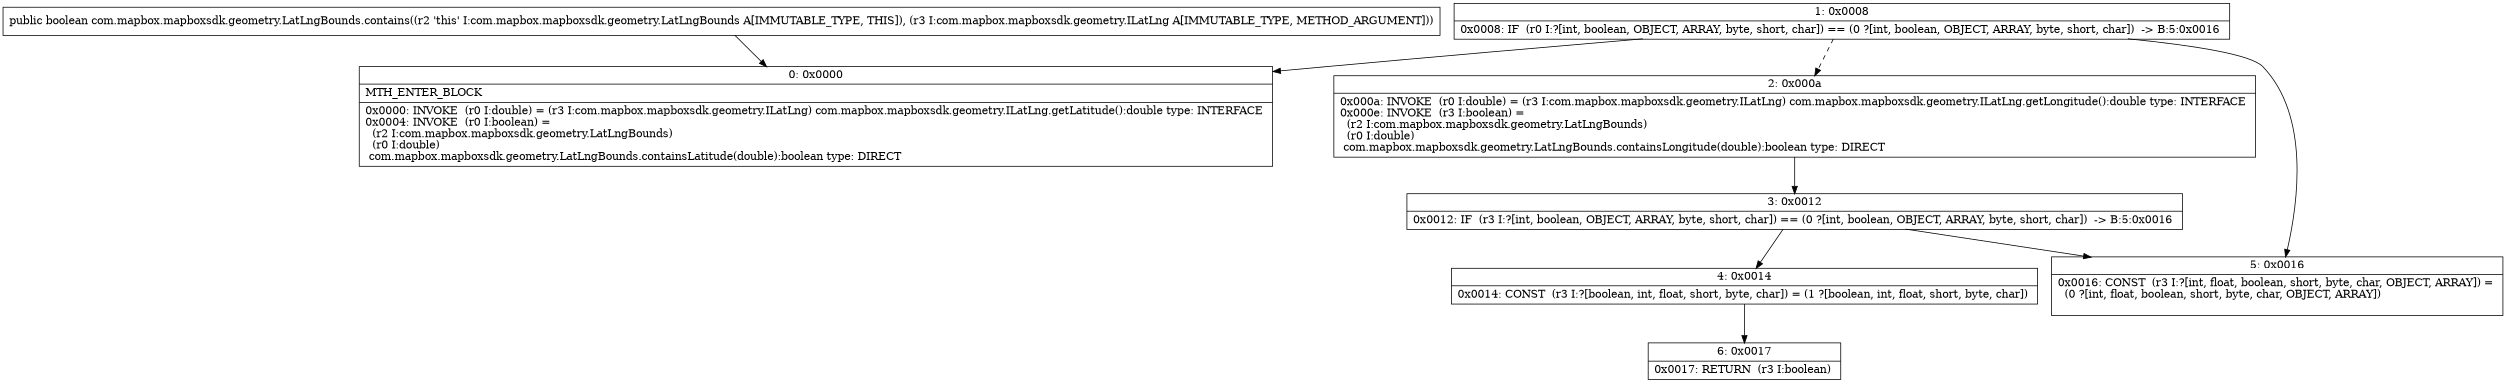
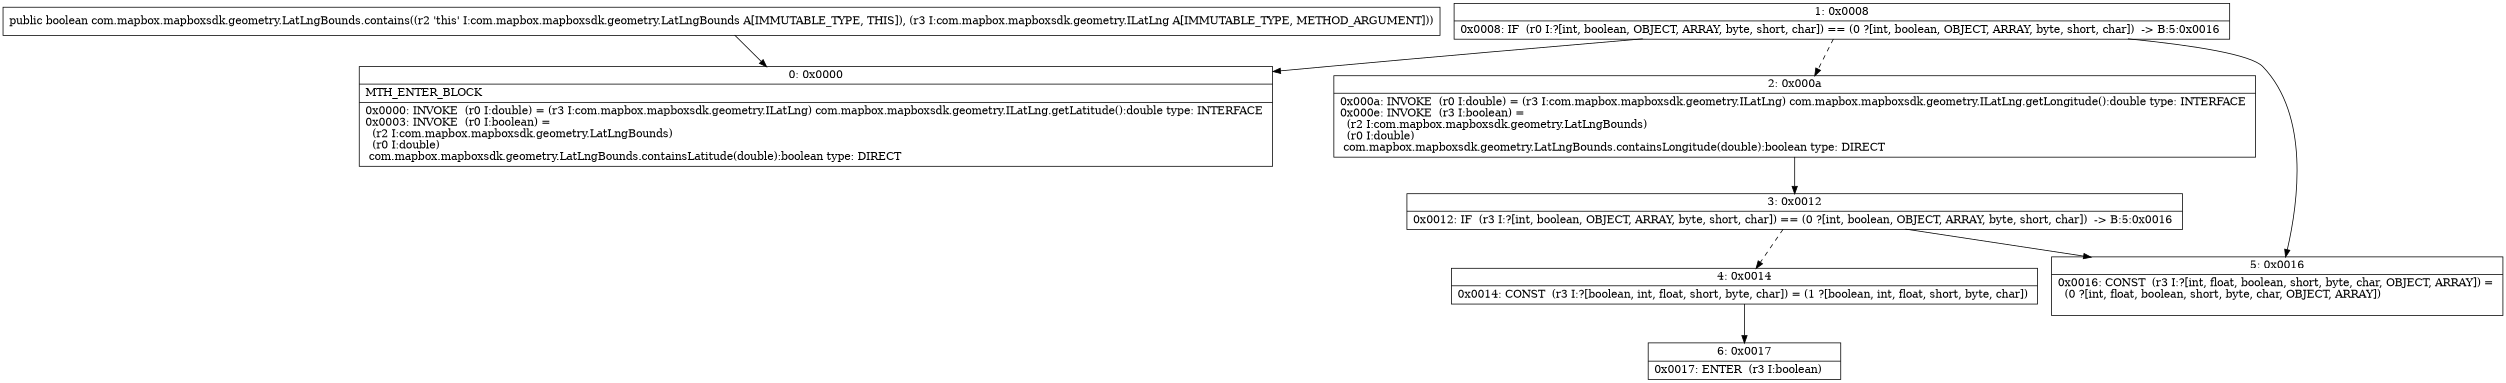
(460, 123) -> (460, 123)
(1772, 246) -> (1772, 246)
(1744, 370) -> (1740, 370)
